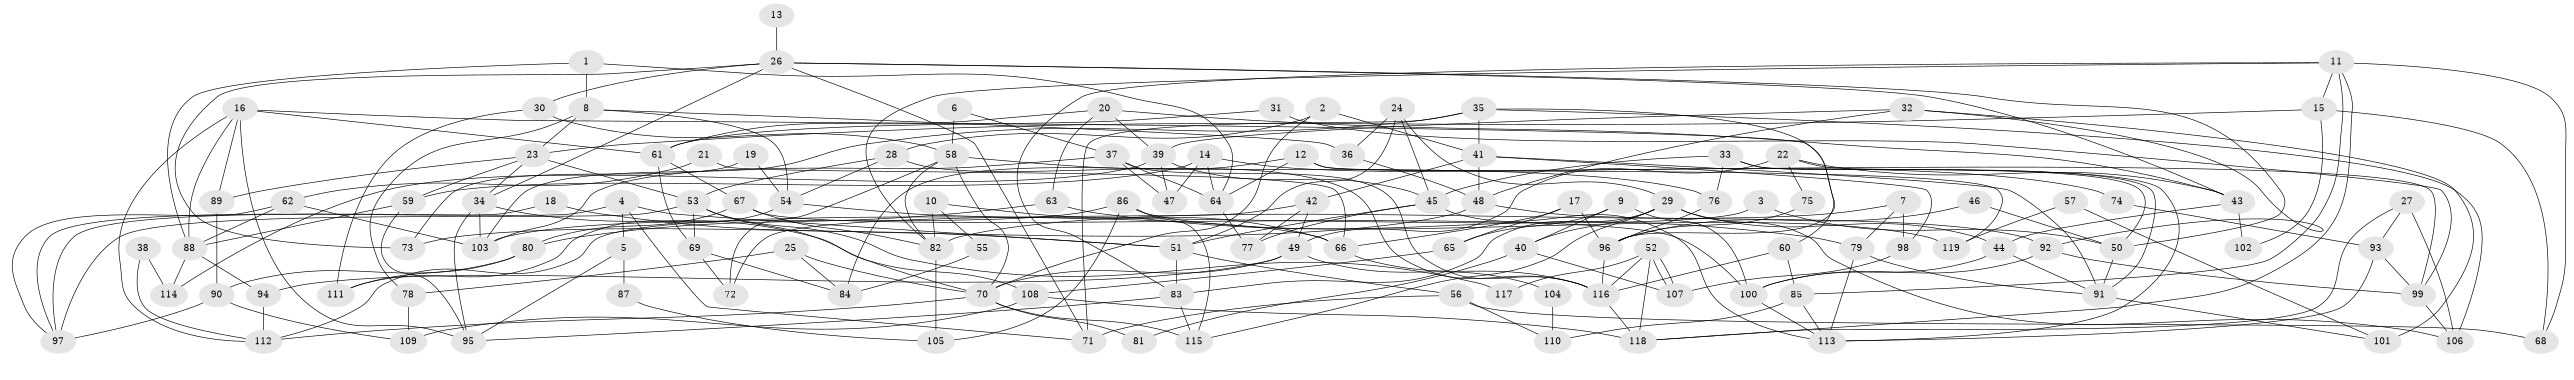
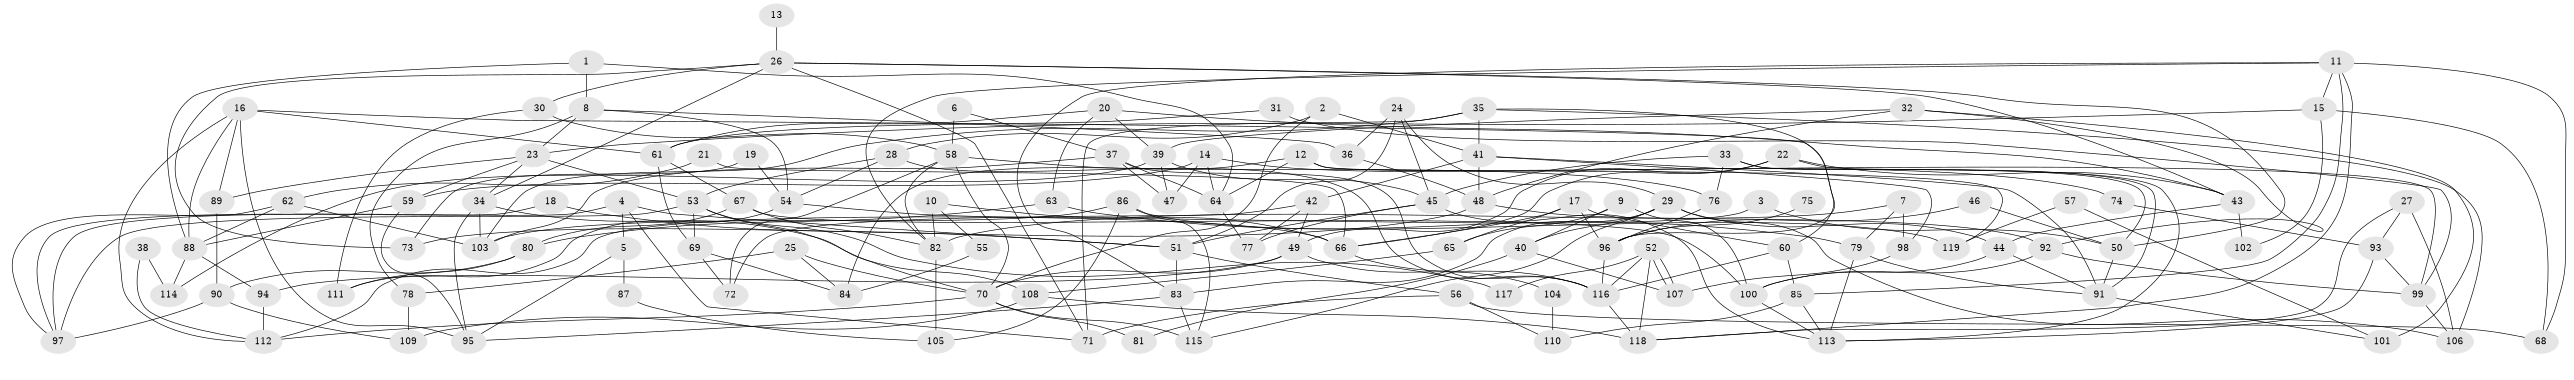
(1796, 180) -> (1558, 188)
none -> (1678, 229)
